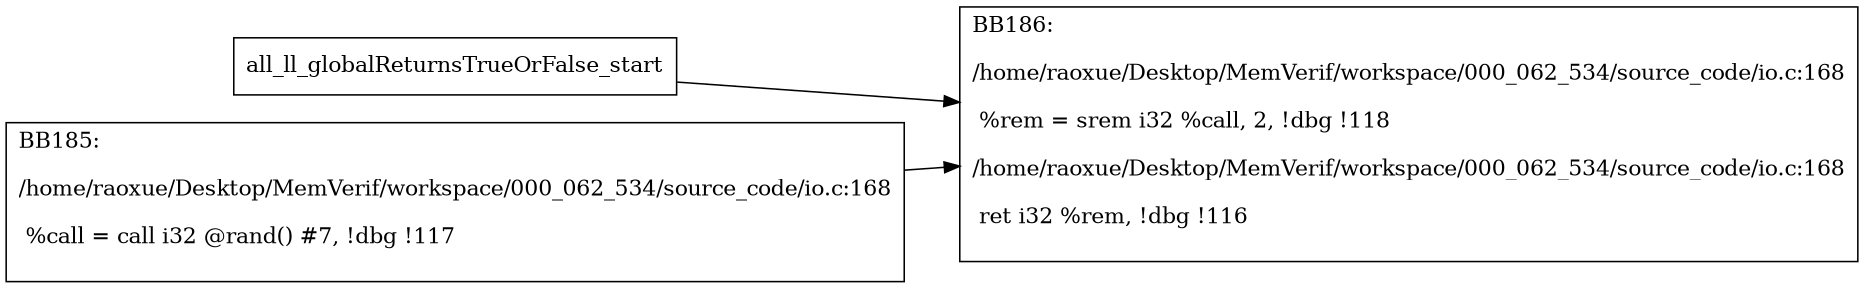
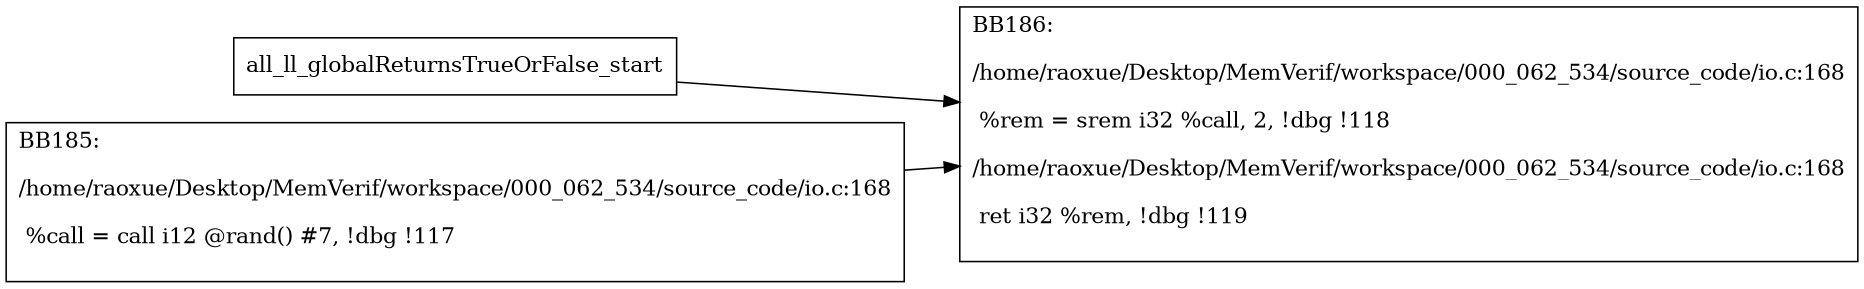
(1110, 217) -> (1110, 217)
(237, 237) -> (237, 237)
